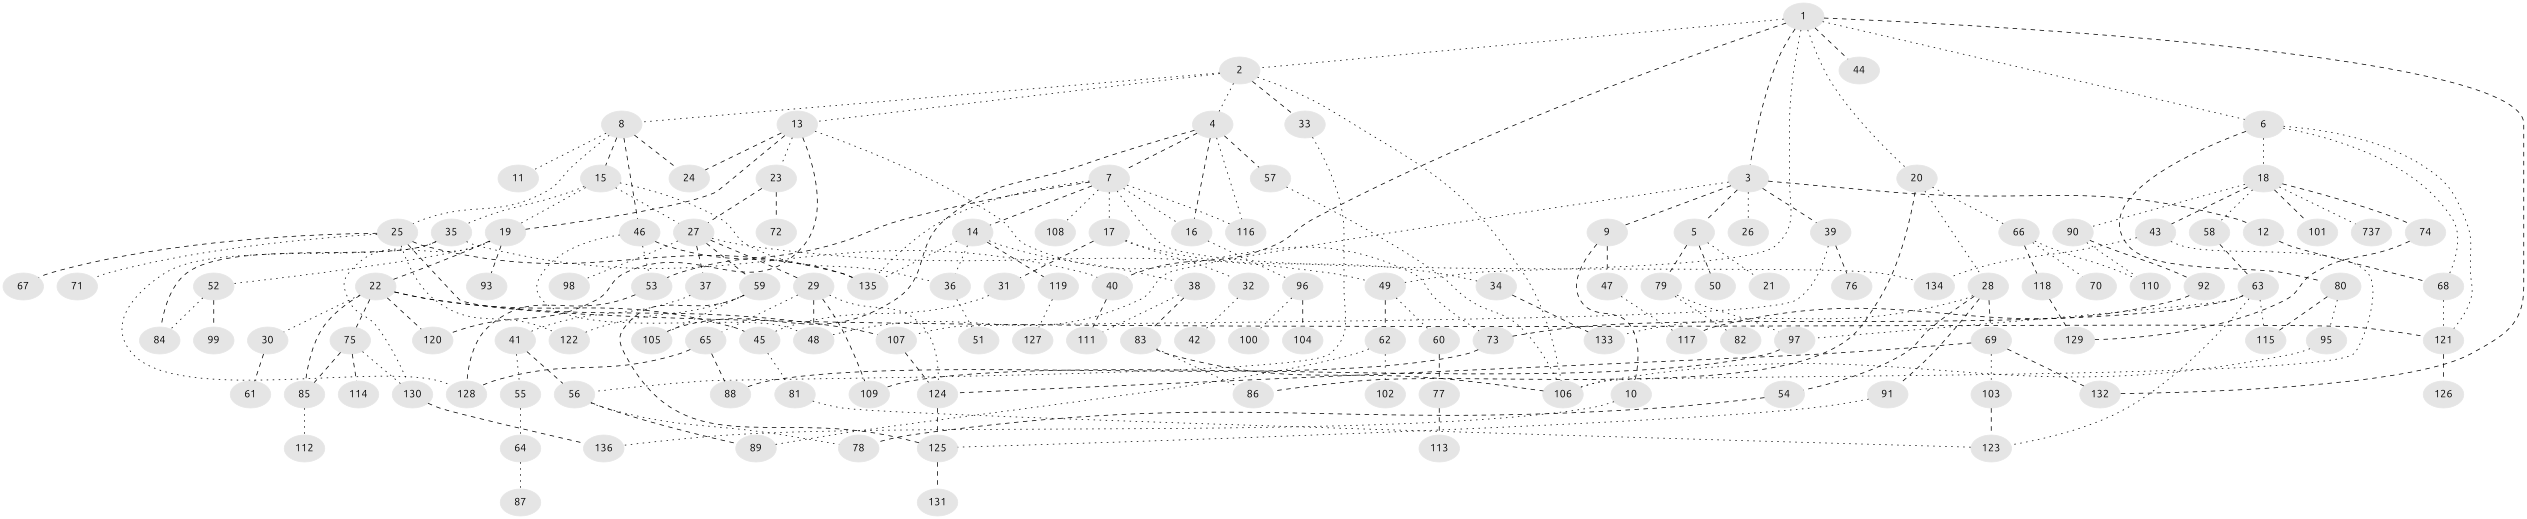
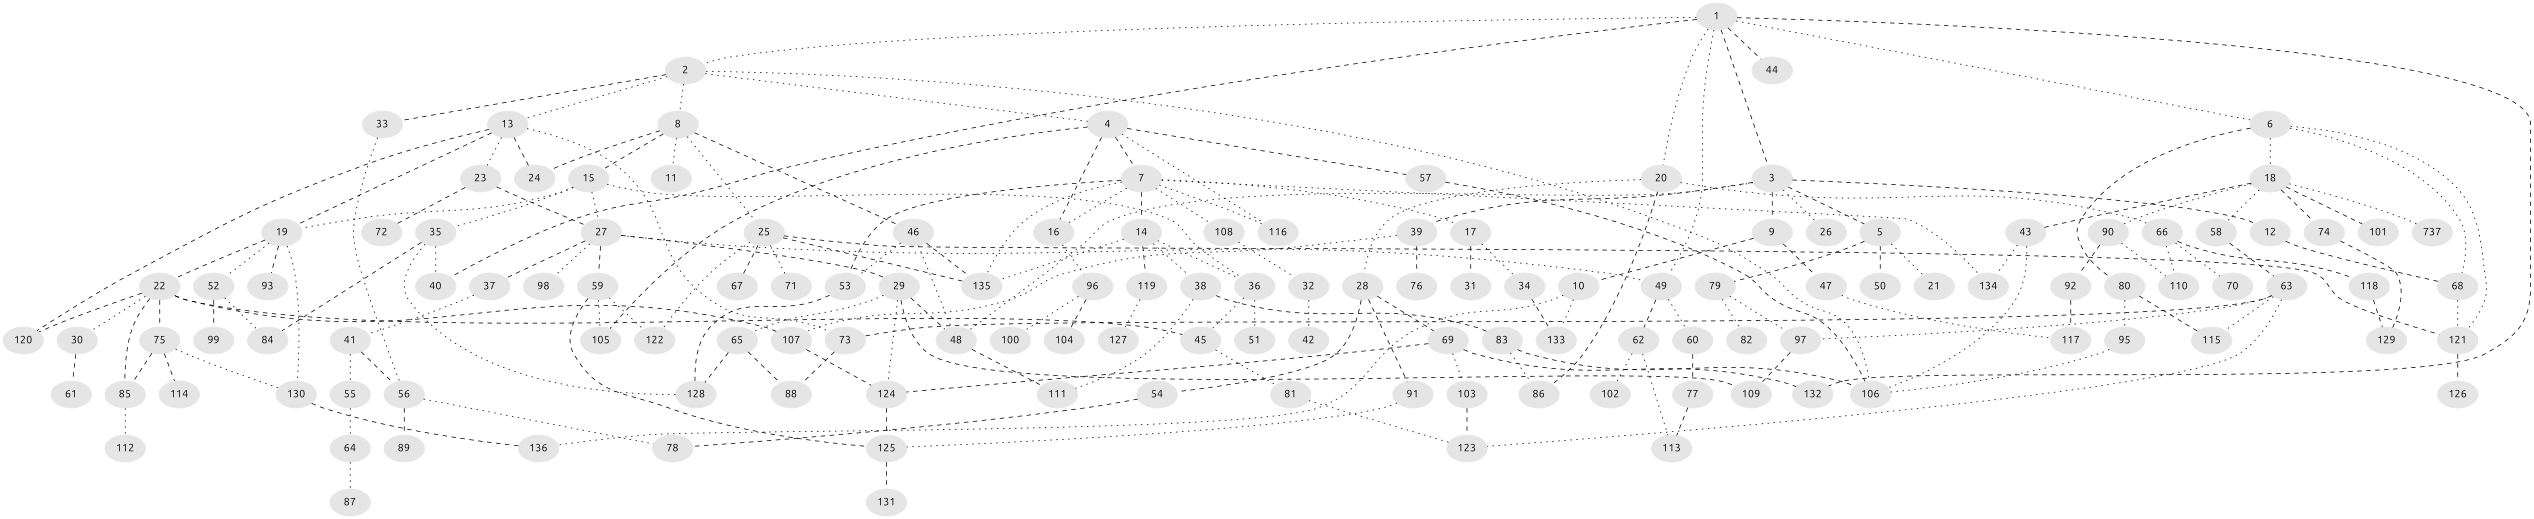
(1179, 259) -> (1266, 259)
(1420, 262) -> (1677, 244)
(1102, 309) -> (1003, 366)
(882, 314) -> (1228, 313)
(1878, 316) -> (1567, 314)
(1073, 402) -> (1655, 395)
